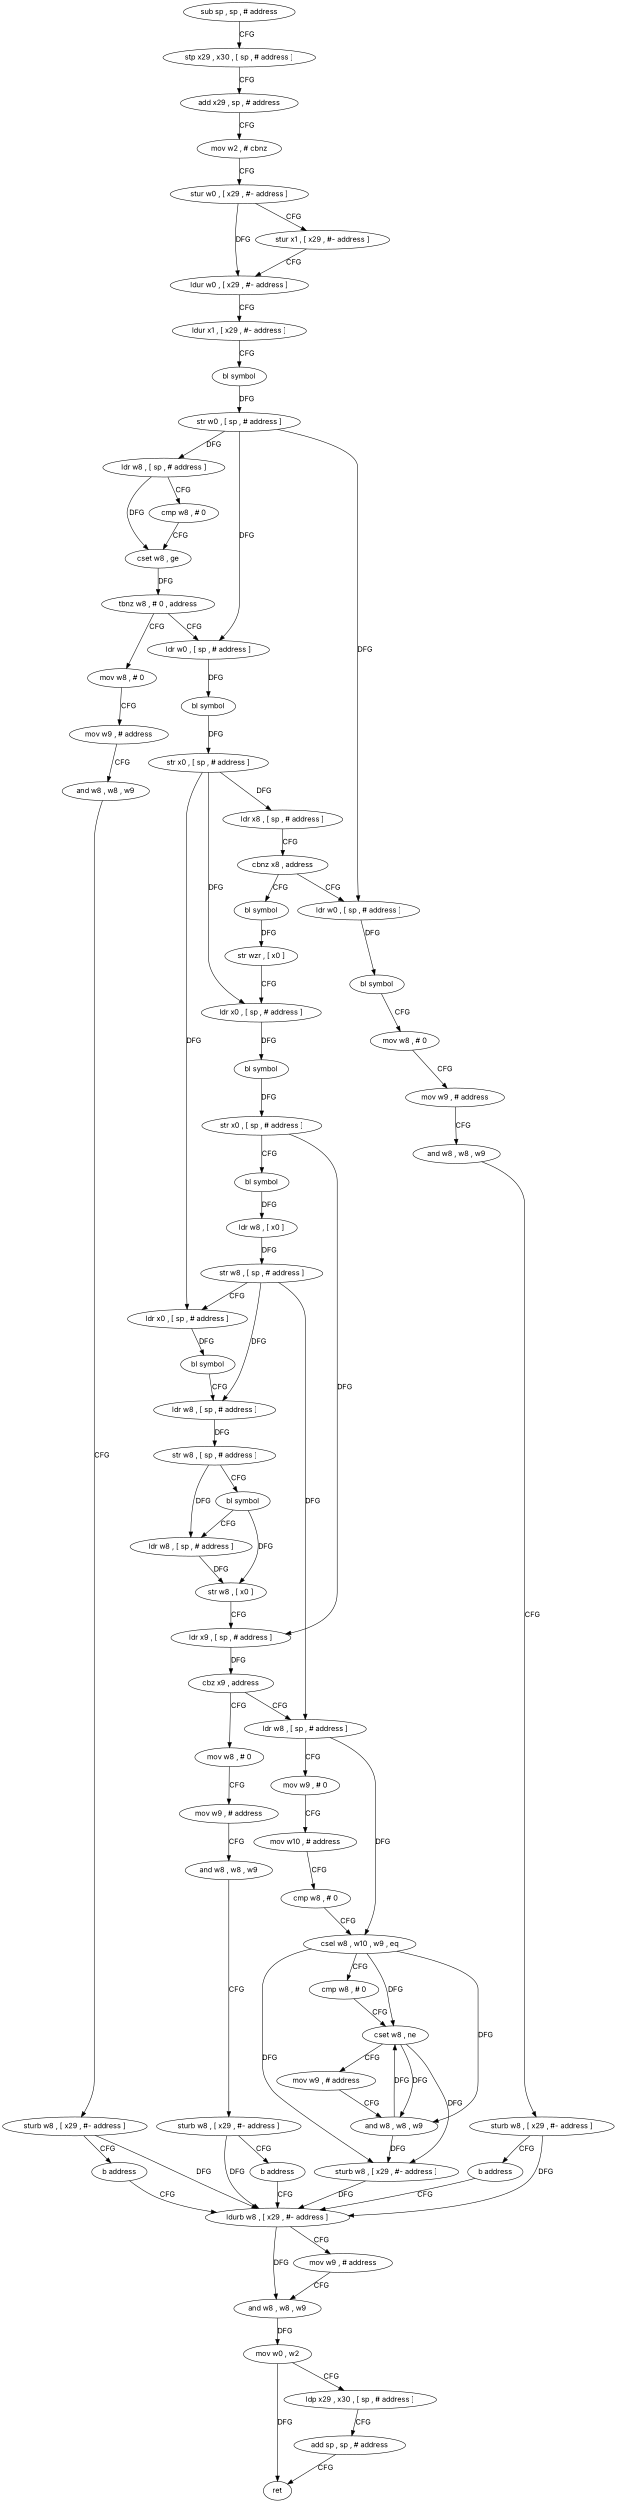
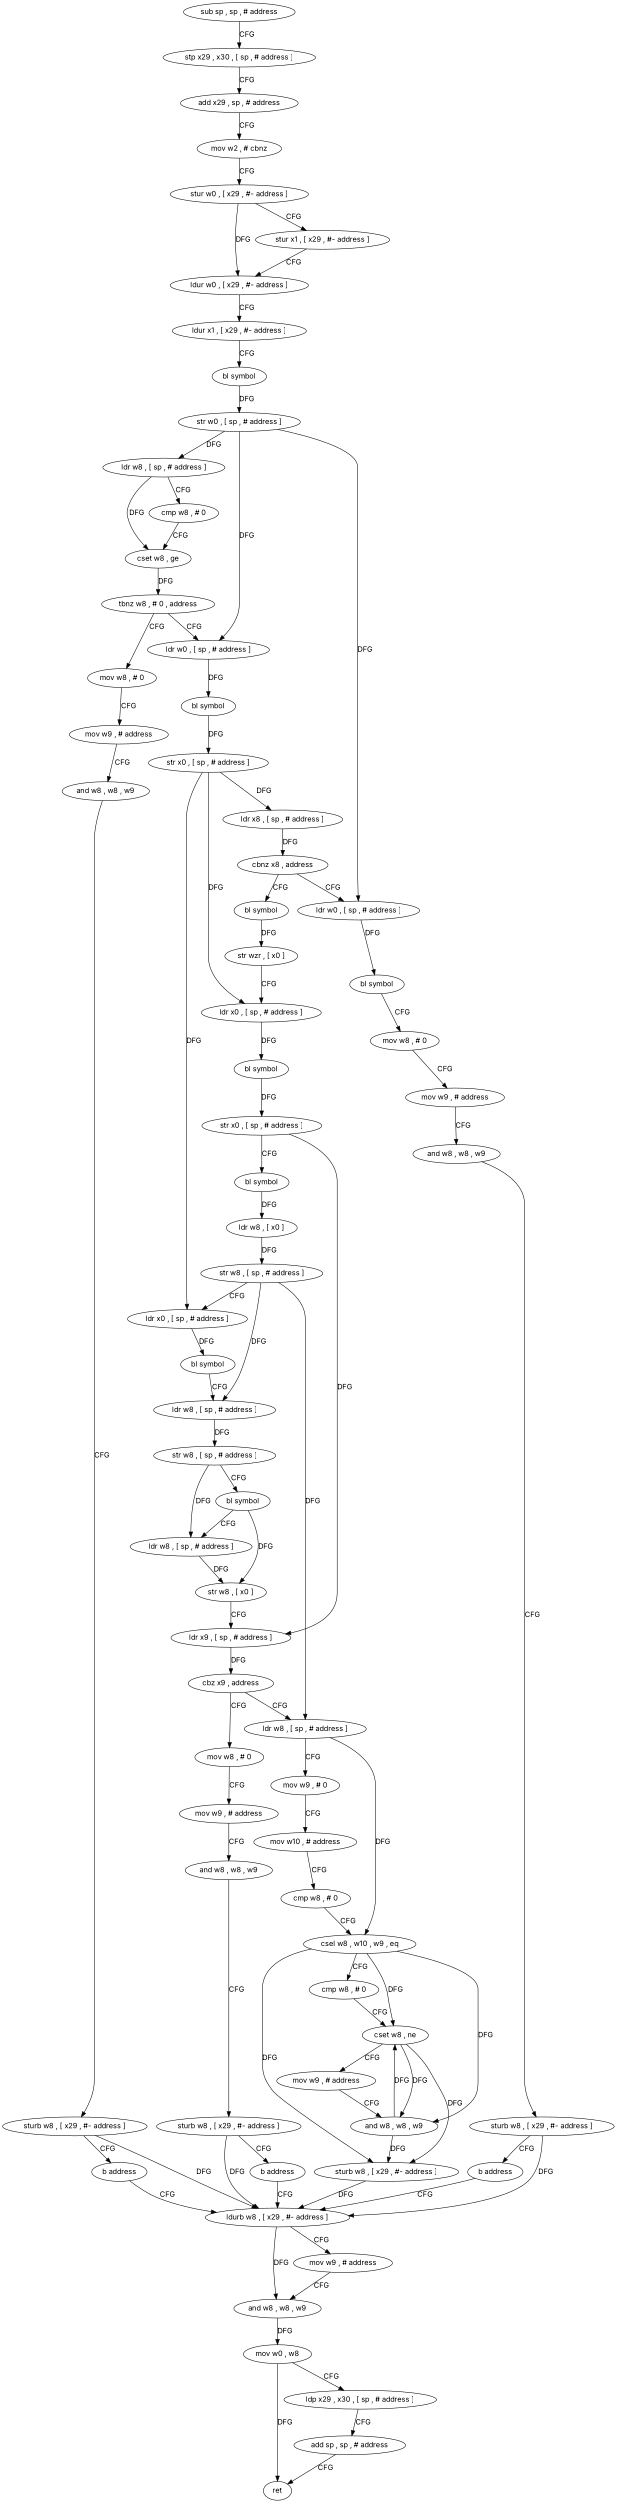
(290, 842) -> (290, 842)
(278, 2354) -> (278, 2354)
